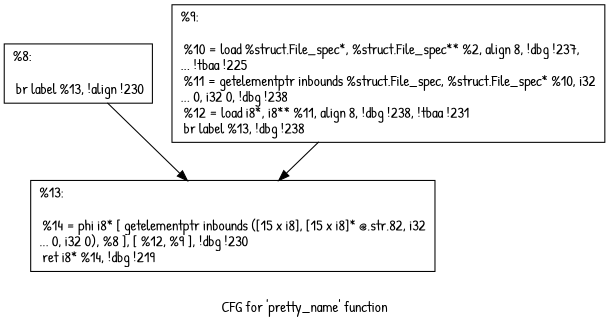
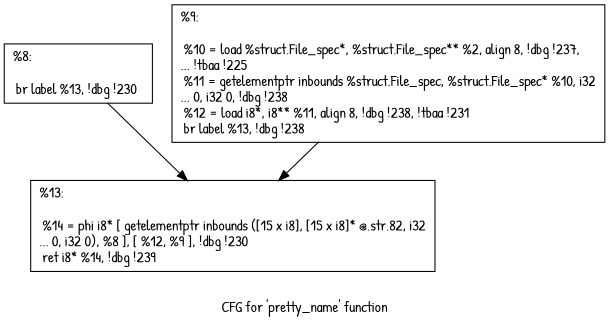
(78, 89) -> (75, 89)
(97, 258) -> (98, 258)
